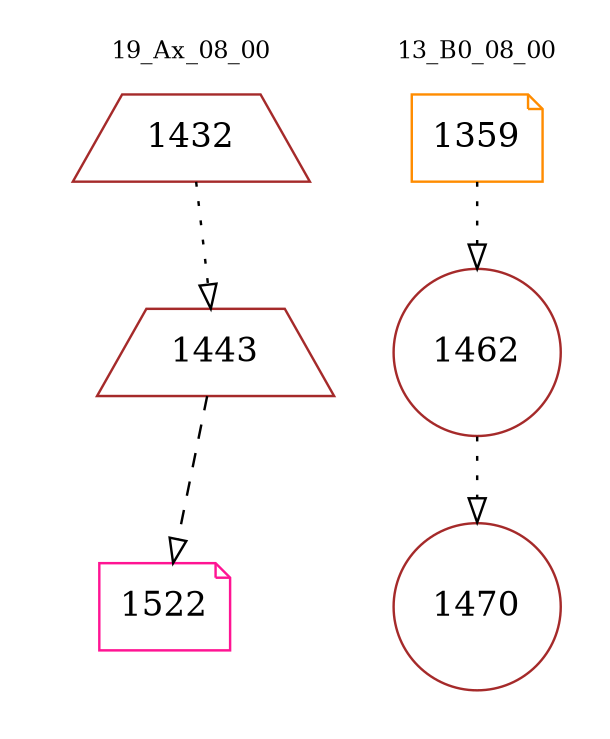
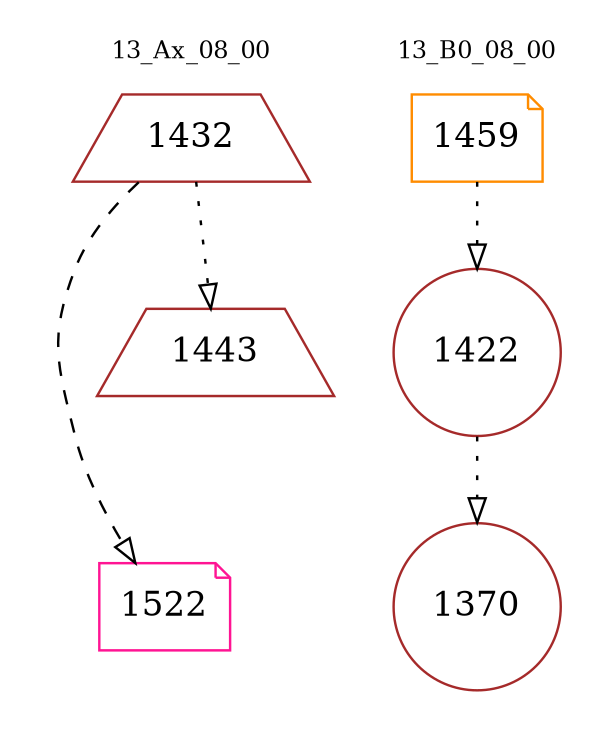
(191, 52) -> (191, 52)
(477, 138) -> (477, 138)
(477, 352) -> (477, 352)
(193, 467) -> (59, 356)
(477, 607) -> (477, 607)
